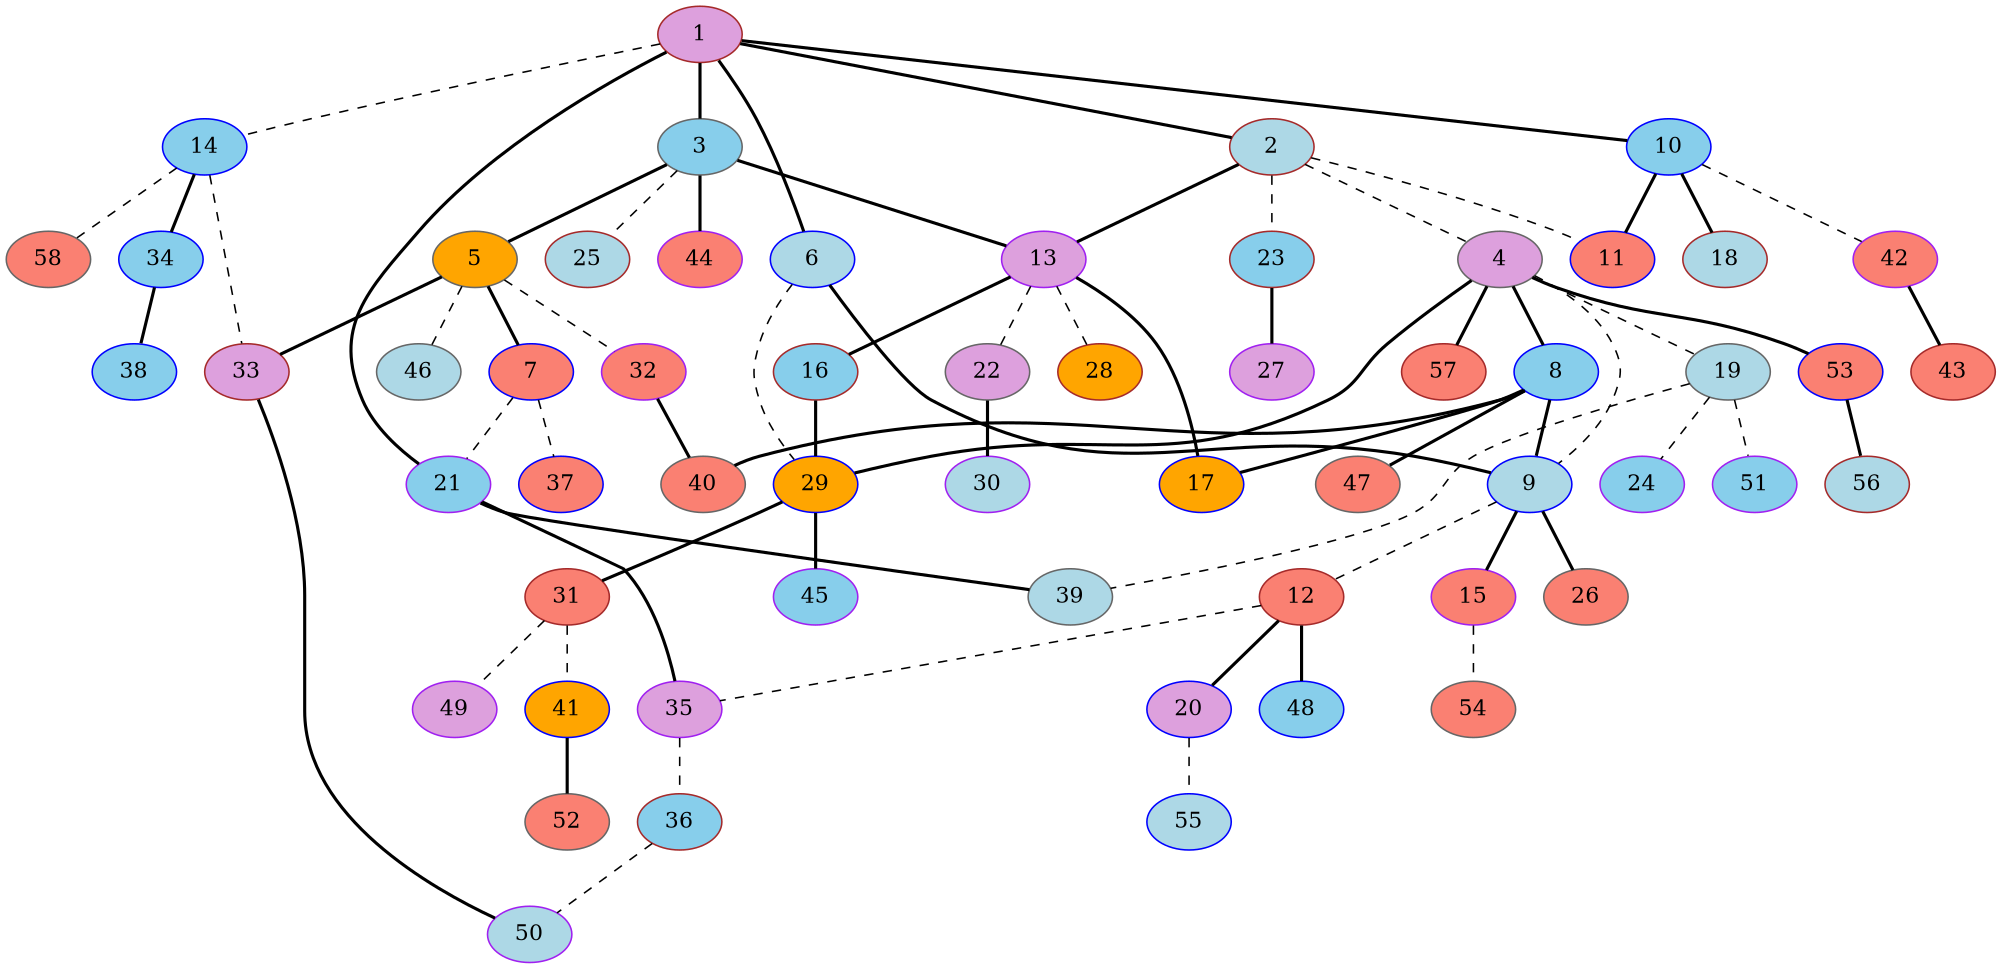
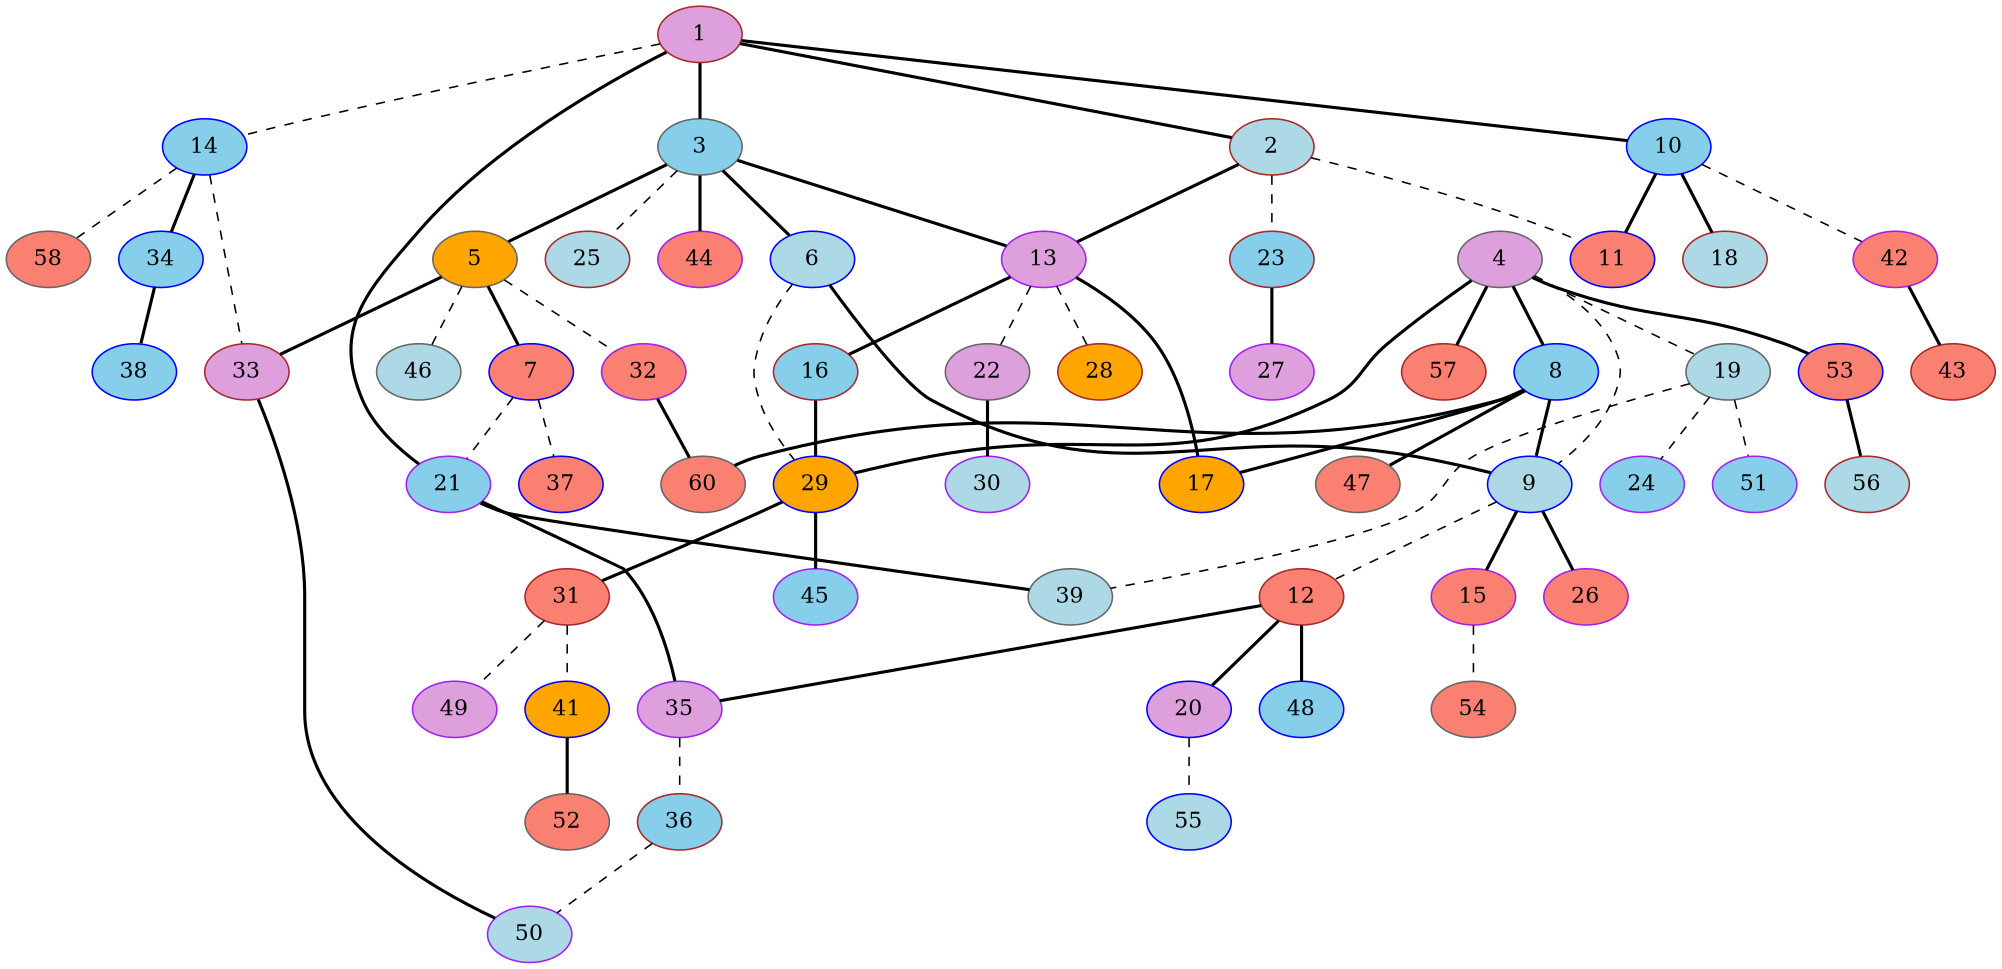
(768, 142) -> (756, 203)
(1386, 203) -> none
(703, 484) -> (703, 484)
(1586, 597) -> (1586, 597)
(991, 653) -> (991, 653)
